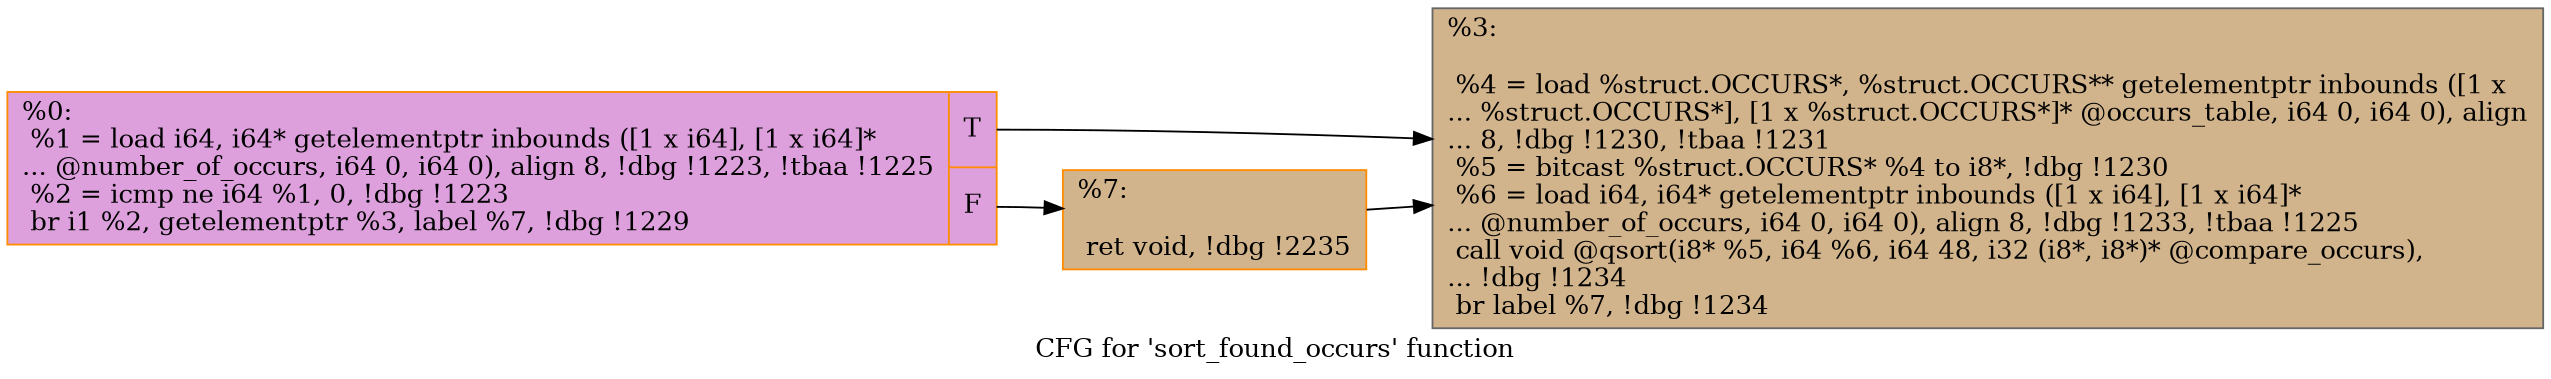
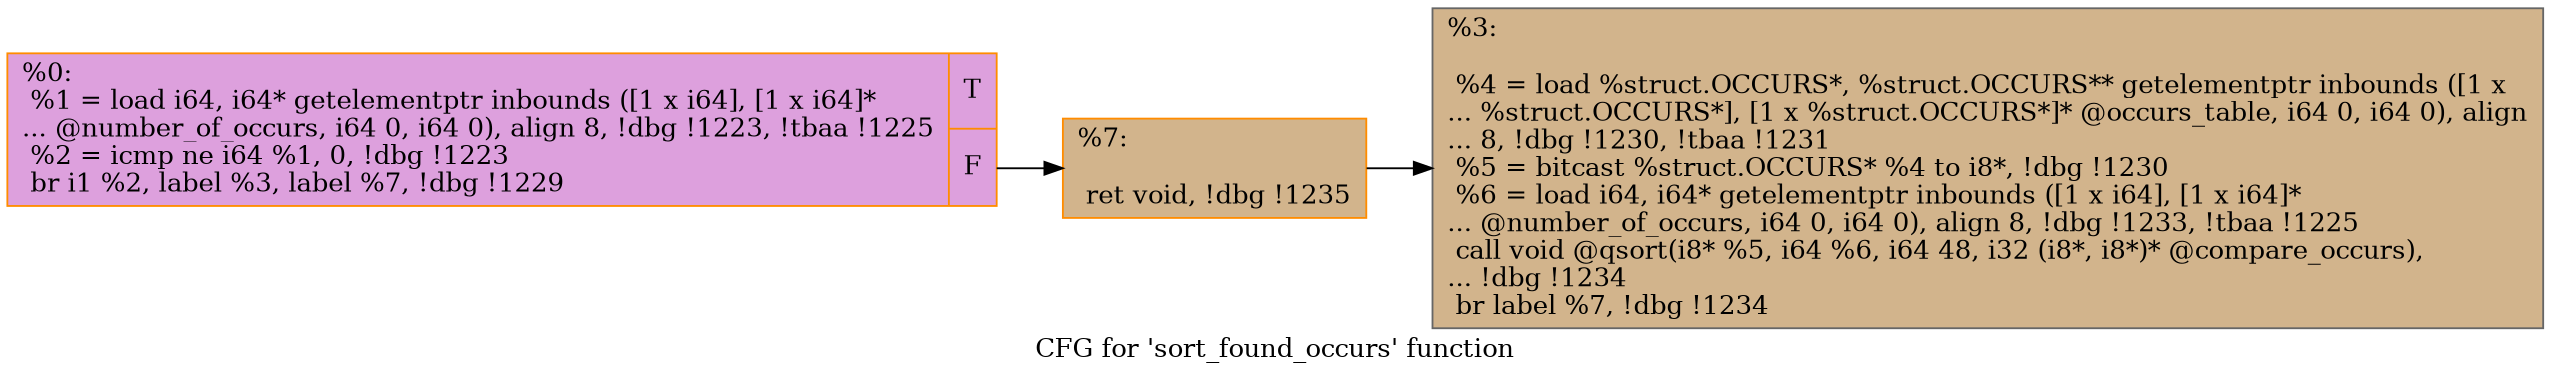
(1205, 132) -> none
(357, 223) -> (293, 184)
(1215, 247) -> (1215, 196)
